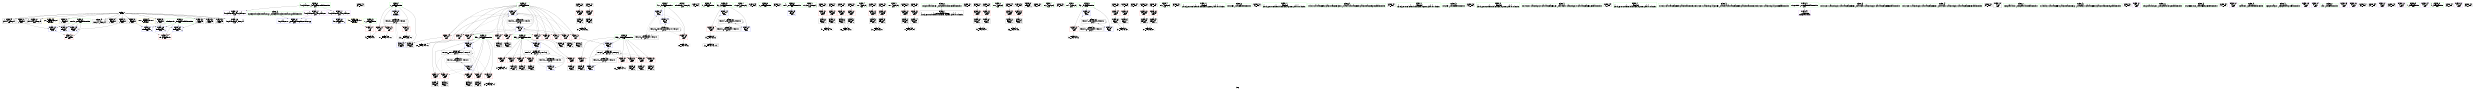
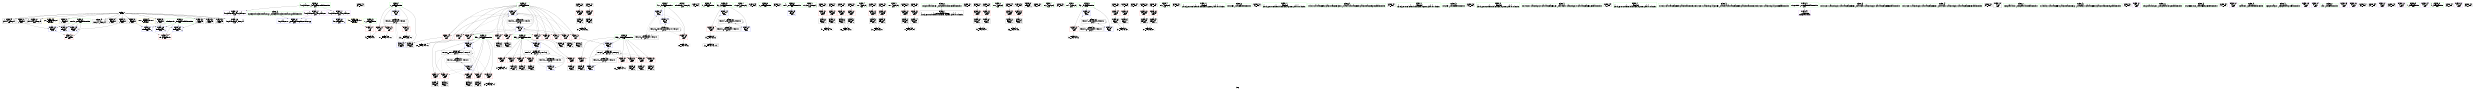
(396, 15) -> (396, 15)
(469, 78) -> (469, 78)
